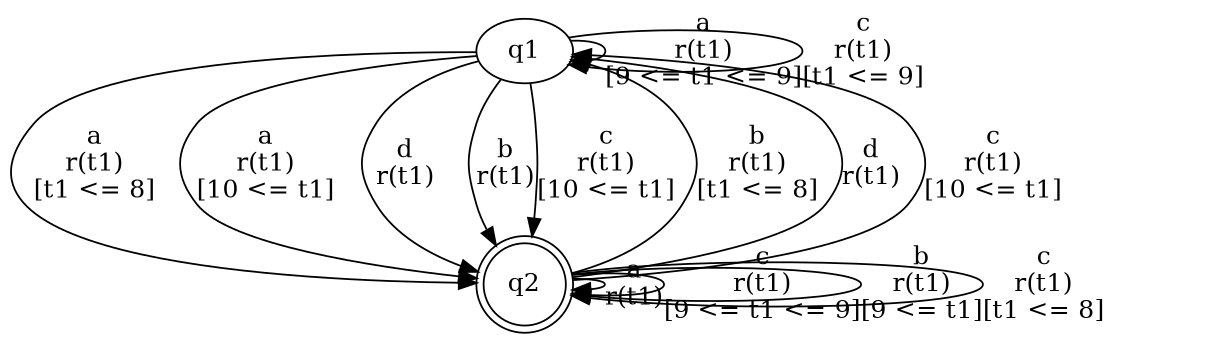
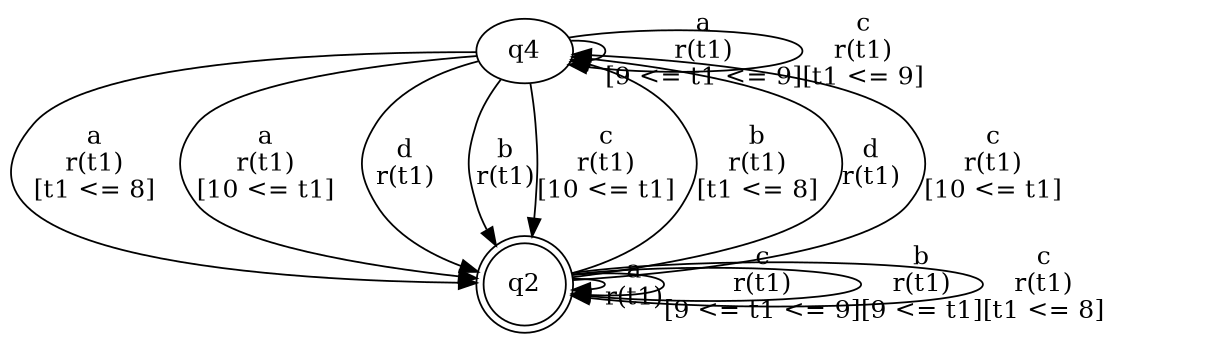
(525, 51) -> (525, 51)
